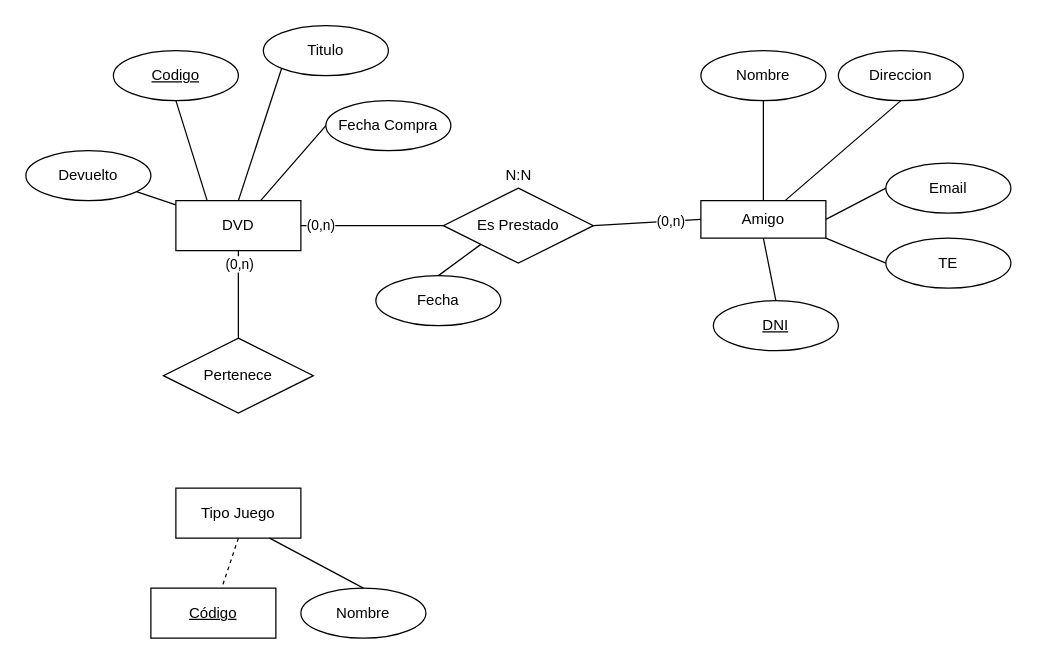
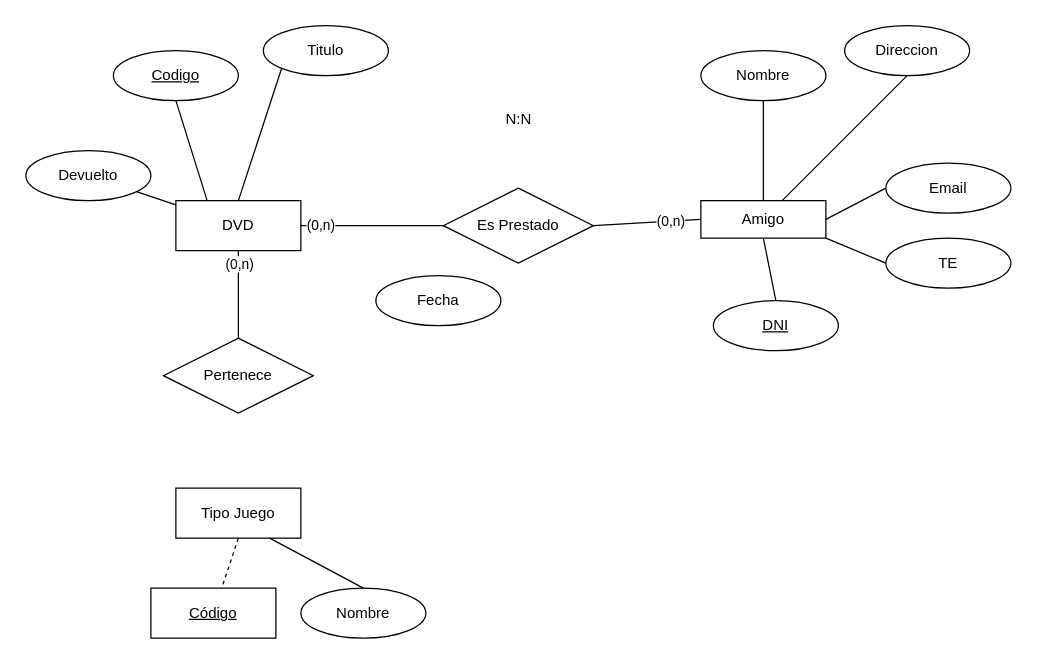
(901, 76) -> (907, 51)
(388, 126) -> none
(293, 163) -> none
(518, 176) -> (518, 119)
(459, 260) -> none
